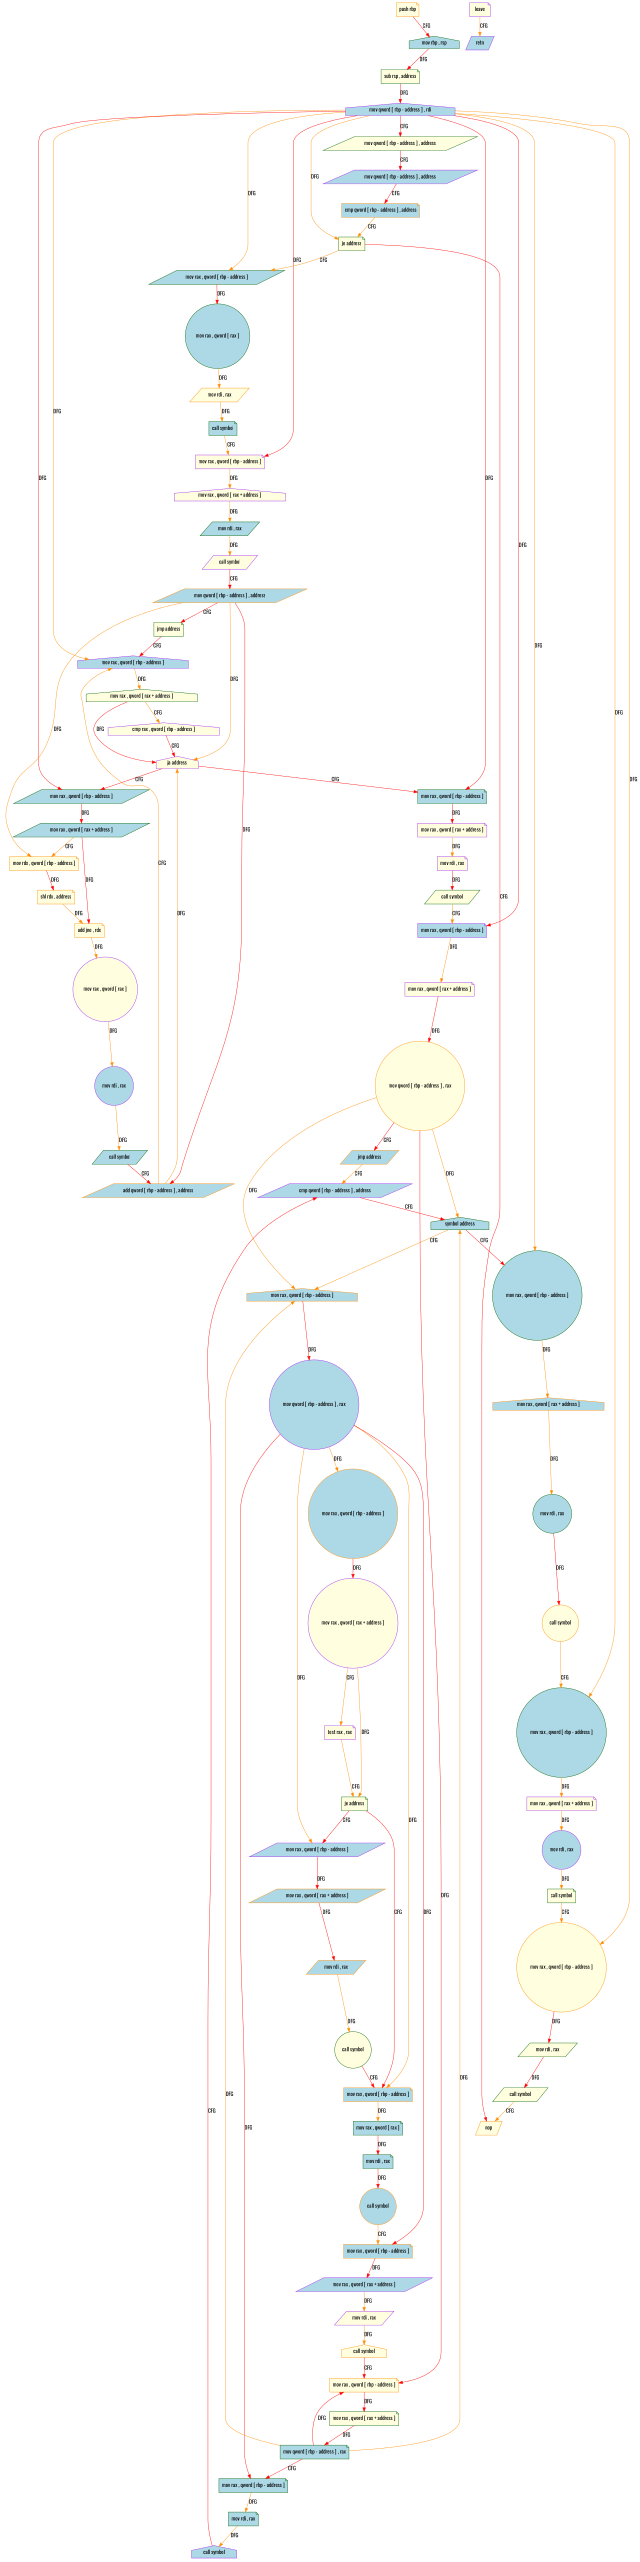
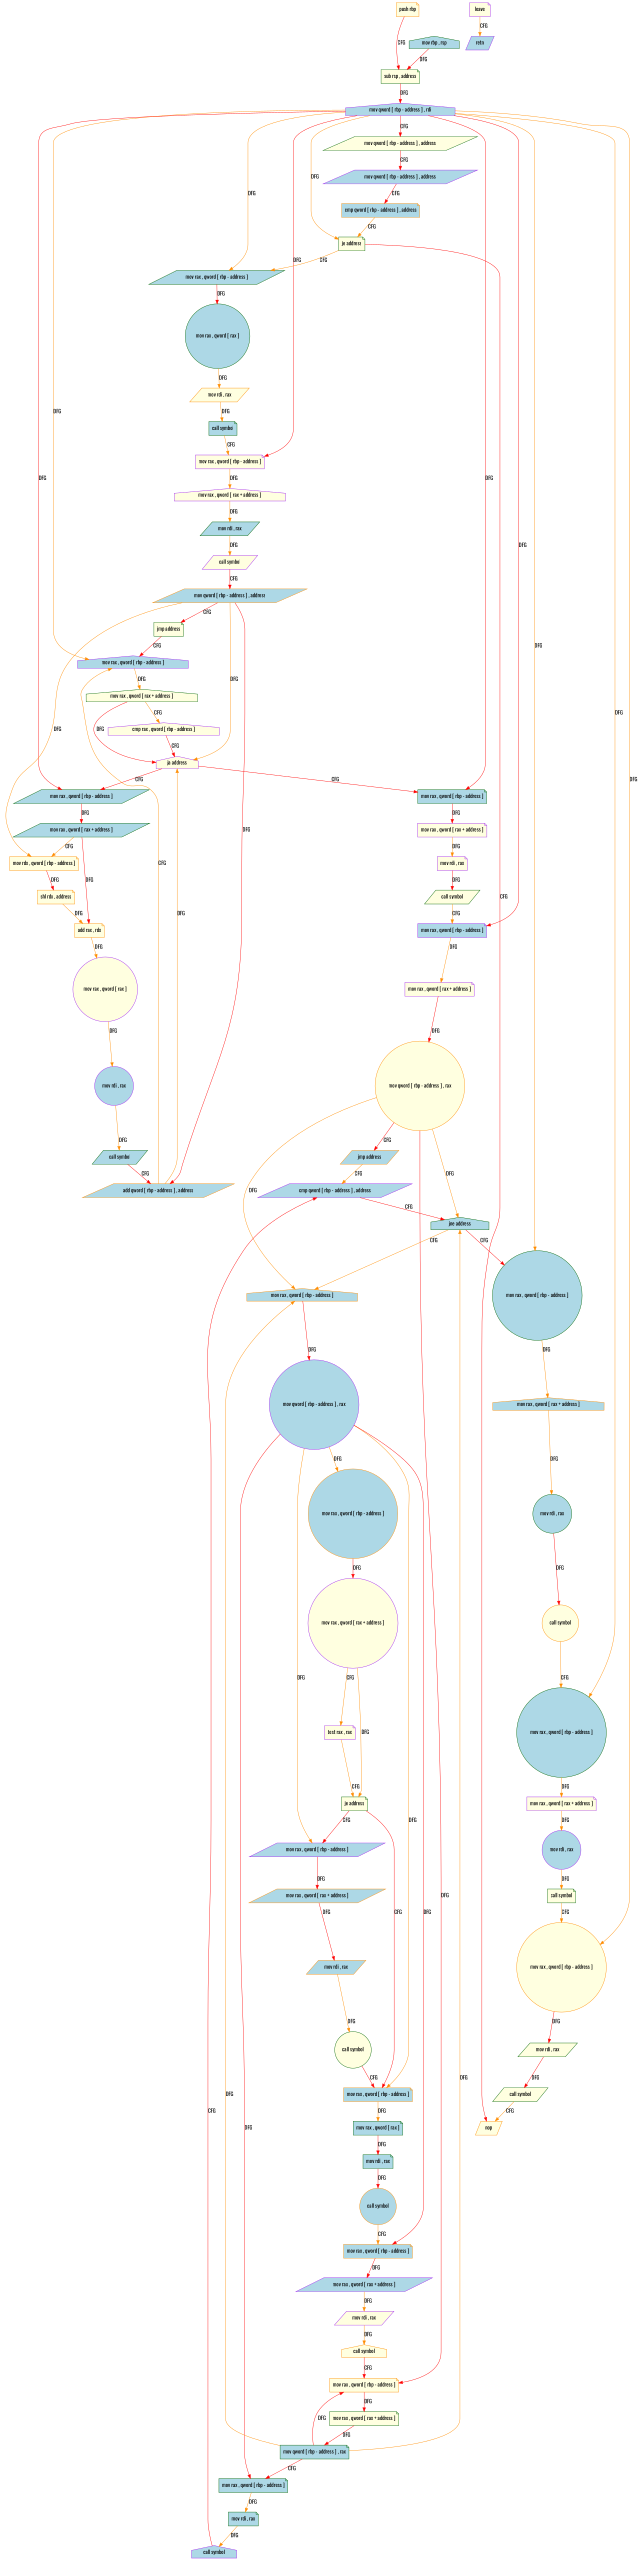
(420, 25) -> (397, 41)
(89, 931) -> (89, 931)
(460, 1224) -> (460, 1224)
